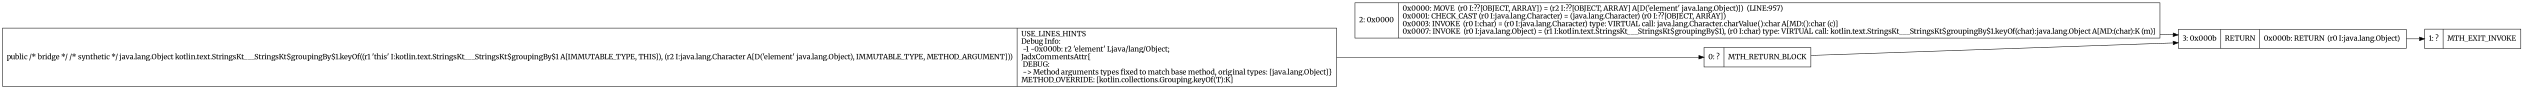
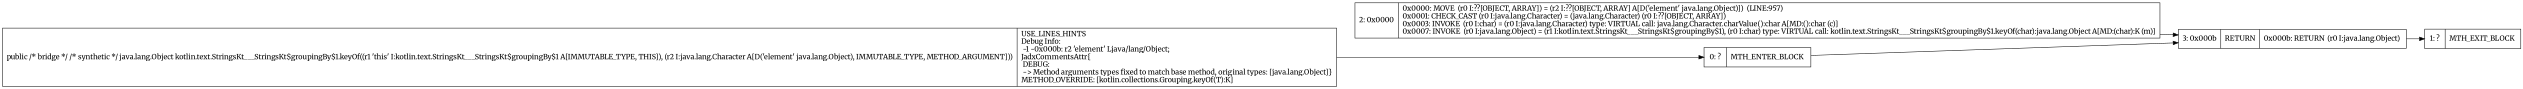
(2482, 39) -> (2482, 39)
(1767, 57) -> (1767, 57)
